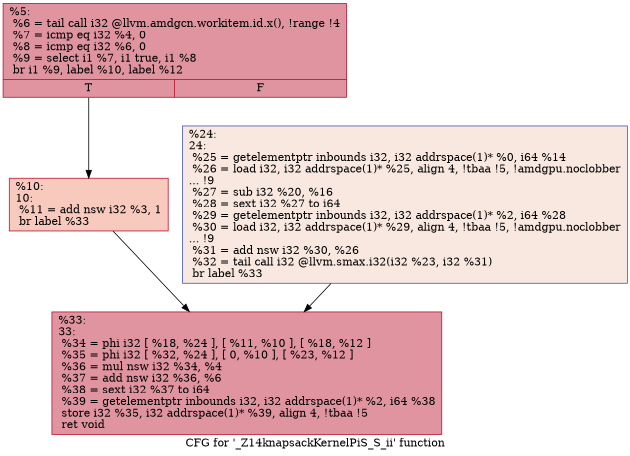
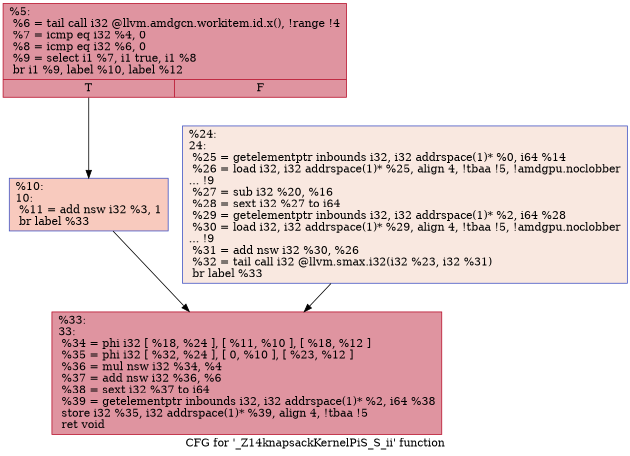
(89, 205) -> (89, 205)
